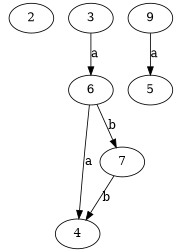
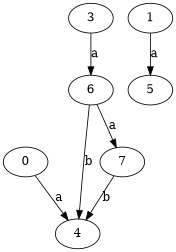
(31, 18) -> none
(150, 18) -> (150, 18)
(112, 126) -> (112, 126)
none -> (26, 162)
(89, 162) -> (89, 162)
